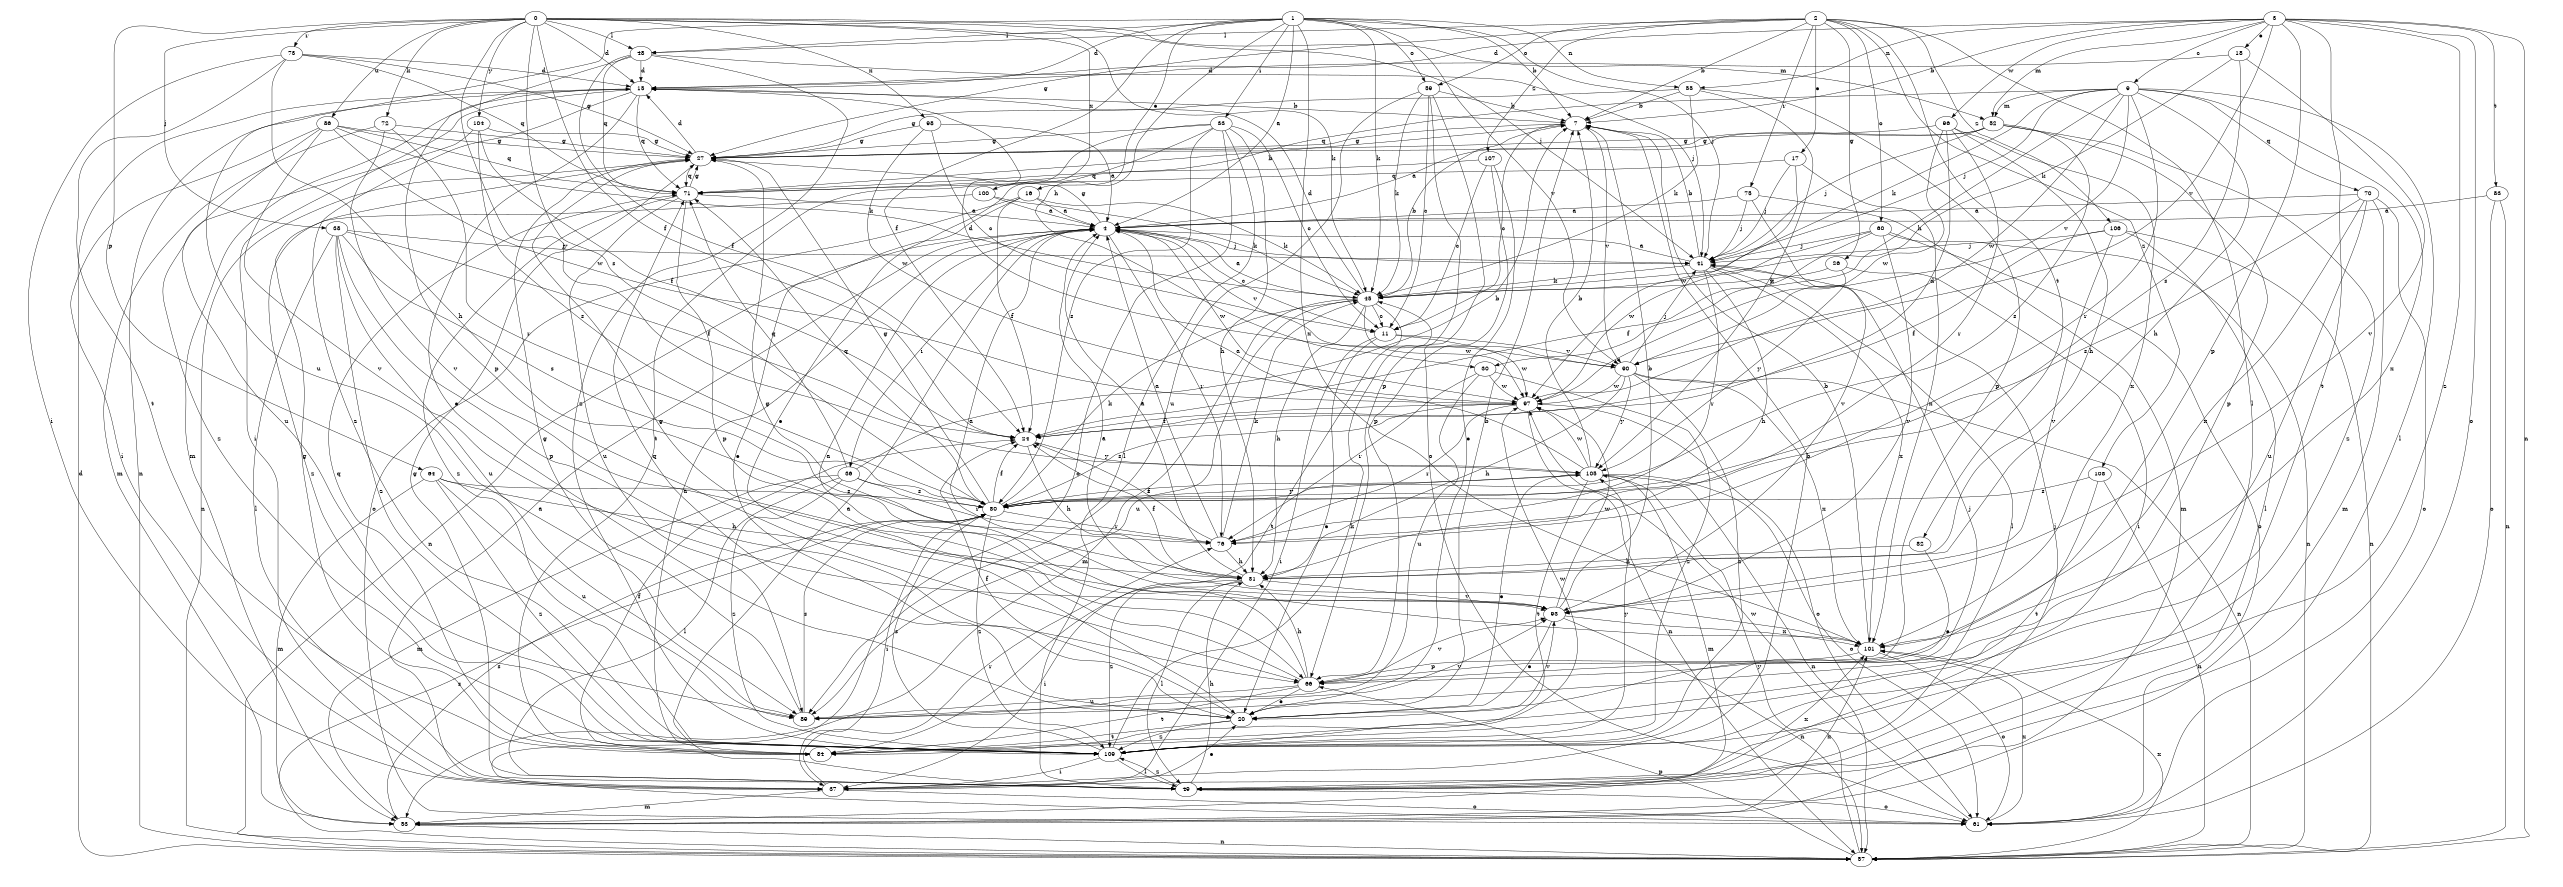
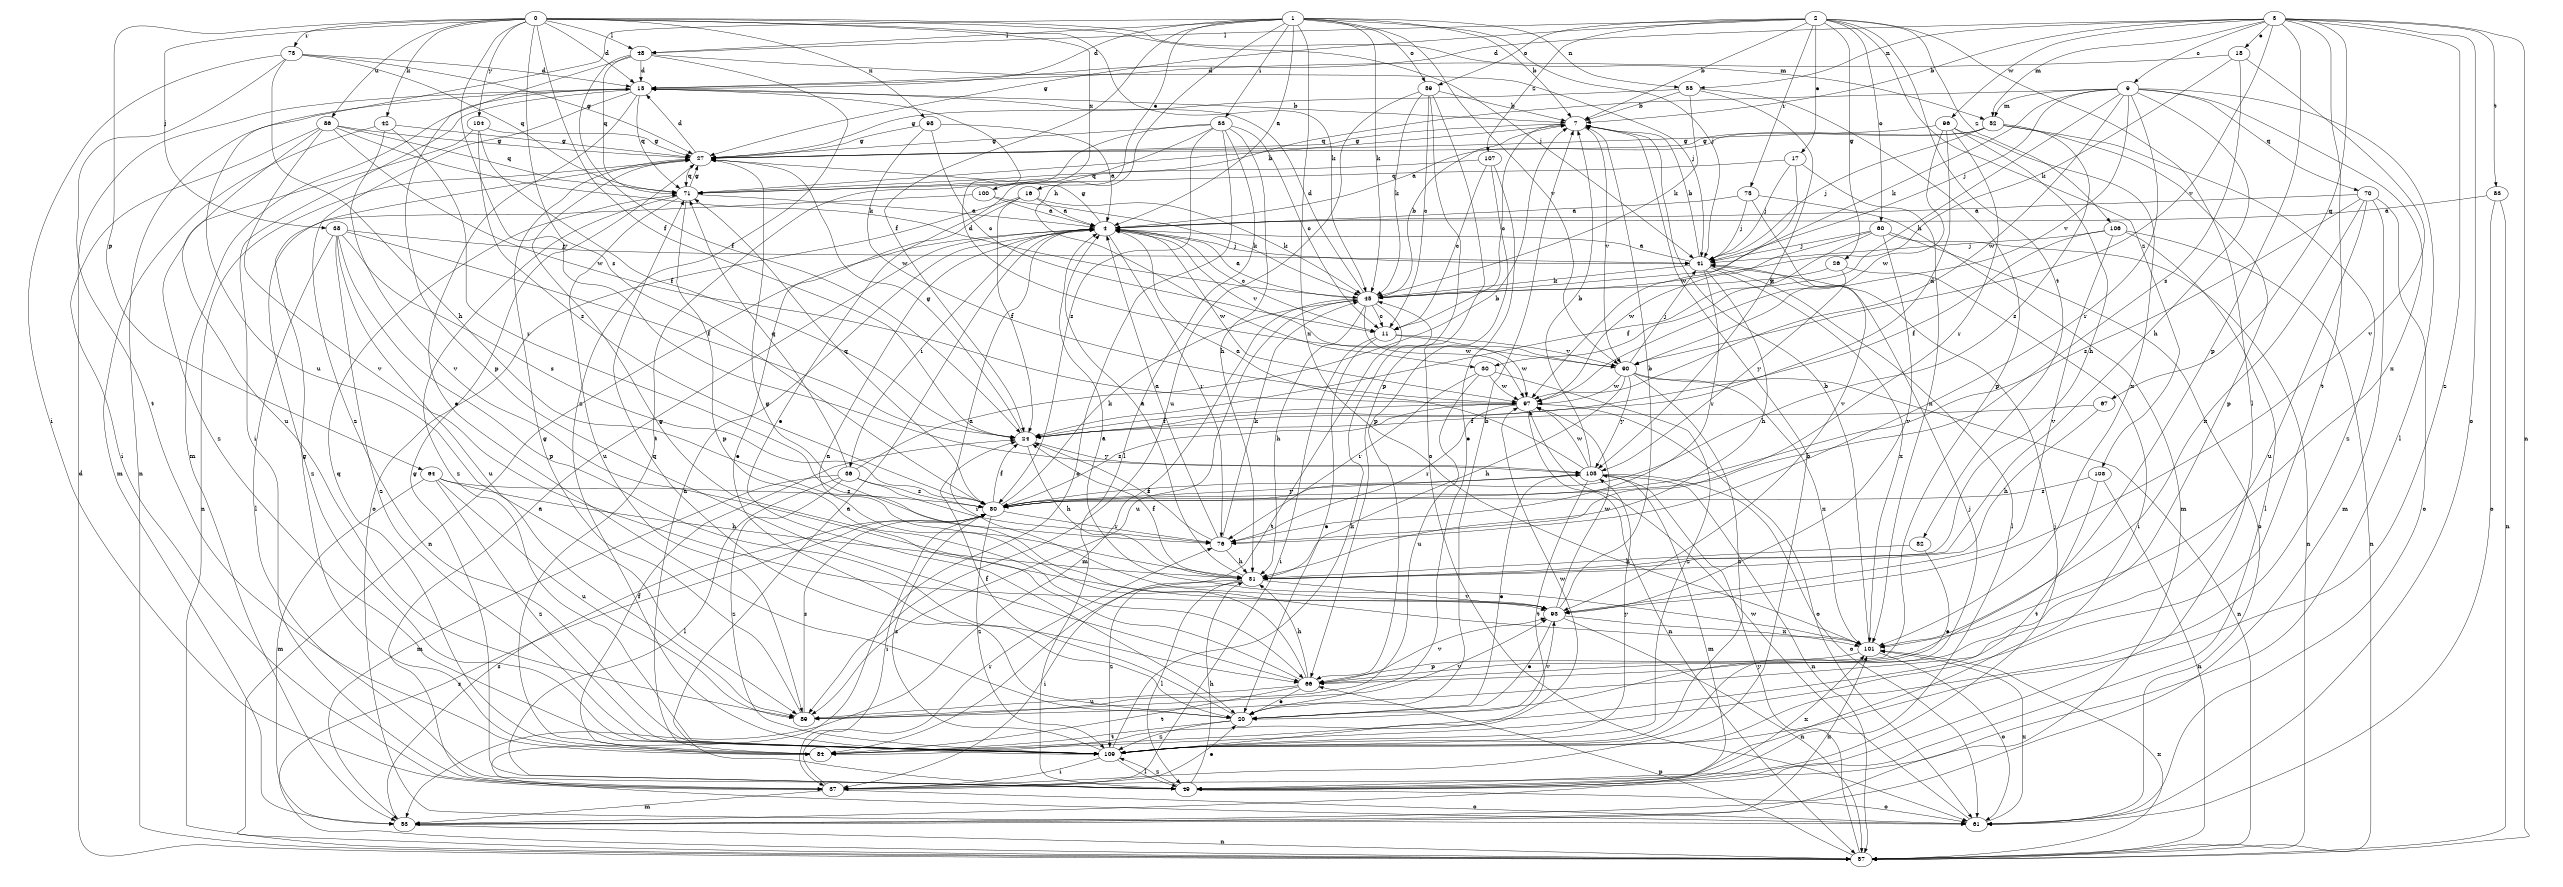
(385, 124) -> (385, 124)
(871, 323) -> (883, 283)
none -> (2104, 404)
